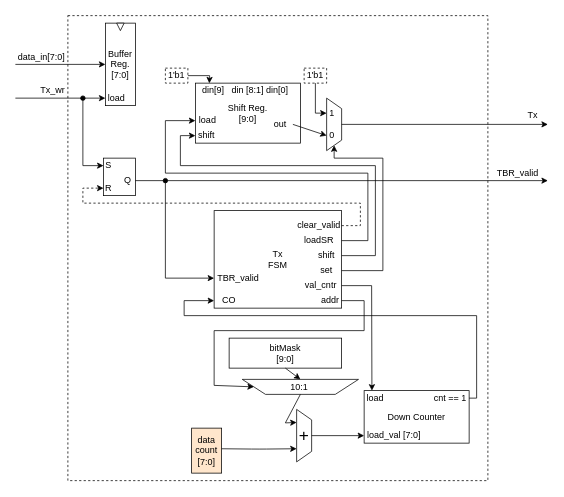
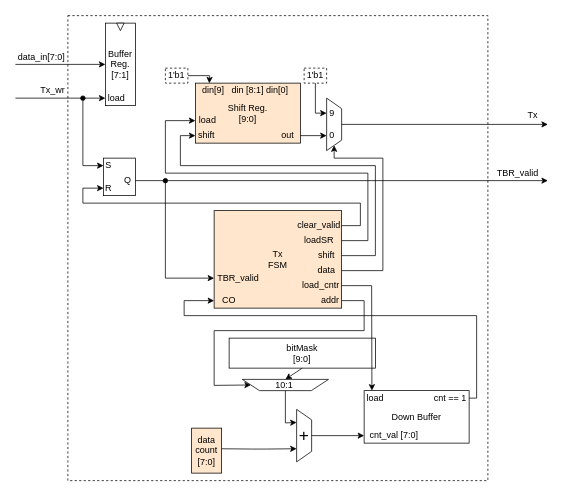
(120, 64) -> (120, 64)
(248, 113) -> (248, 113)
(332, 113) -> (332, 113)
(282, 124) -> (289, 135)
(228, 203) -> (228, 203)
(278, 259) -> (278, 259)
(327, 270) -> (327, 270)
(321, 285) -> (321, 285)
(285, 353) -> (302, 353)
(300, 387) -> (285, 385)
(417, 417) -> (417, 417)
(394, 435) -> (394, 435)
